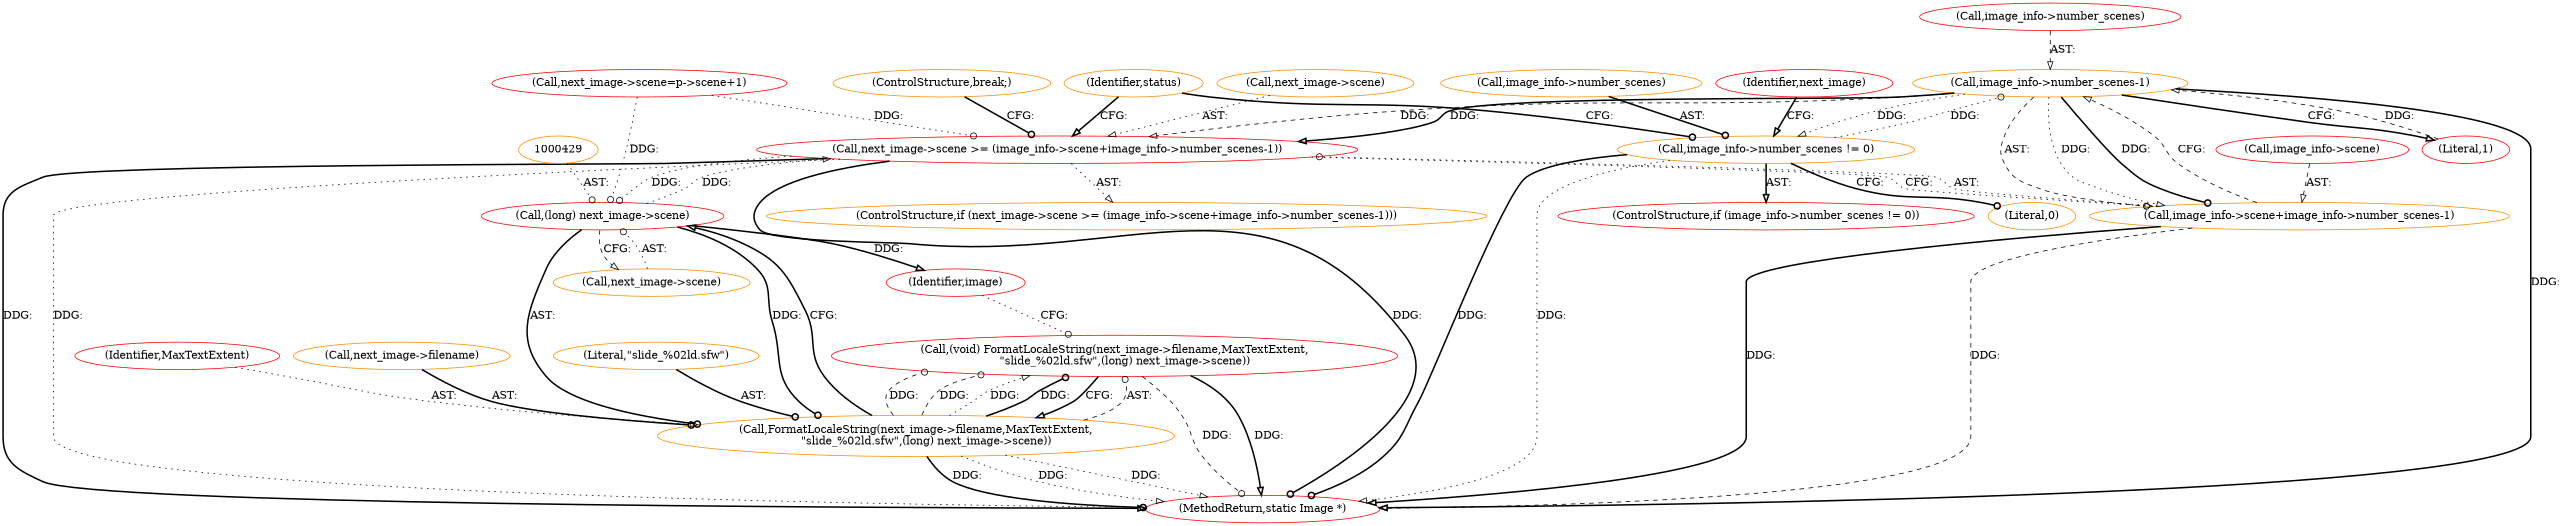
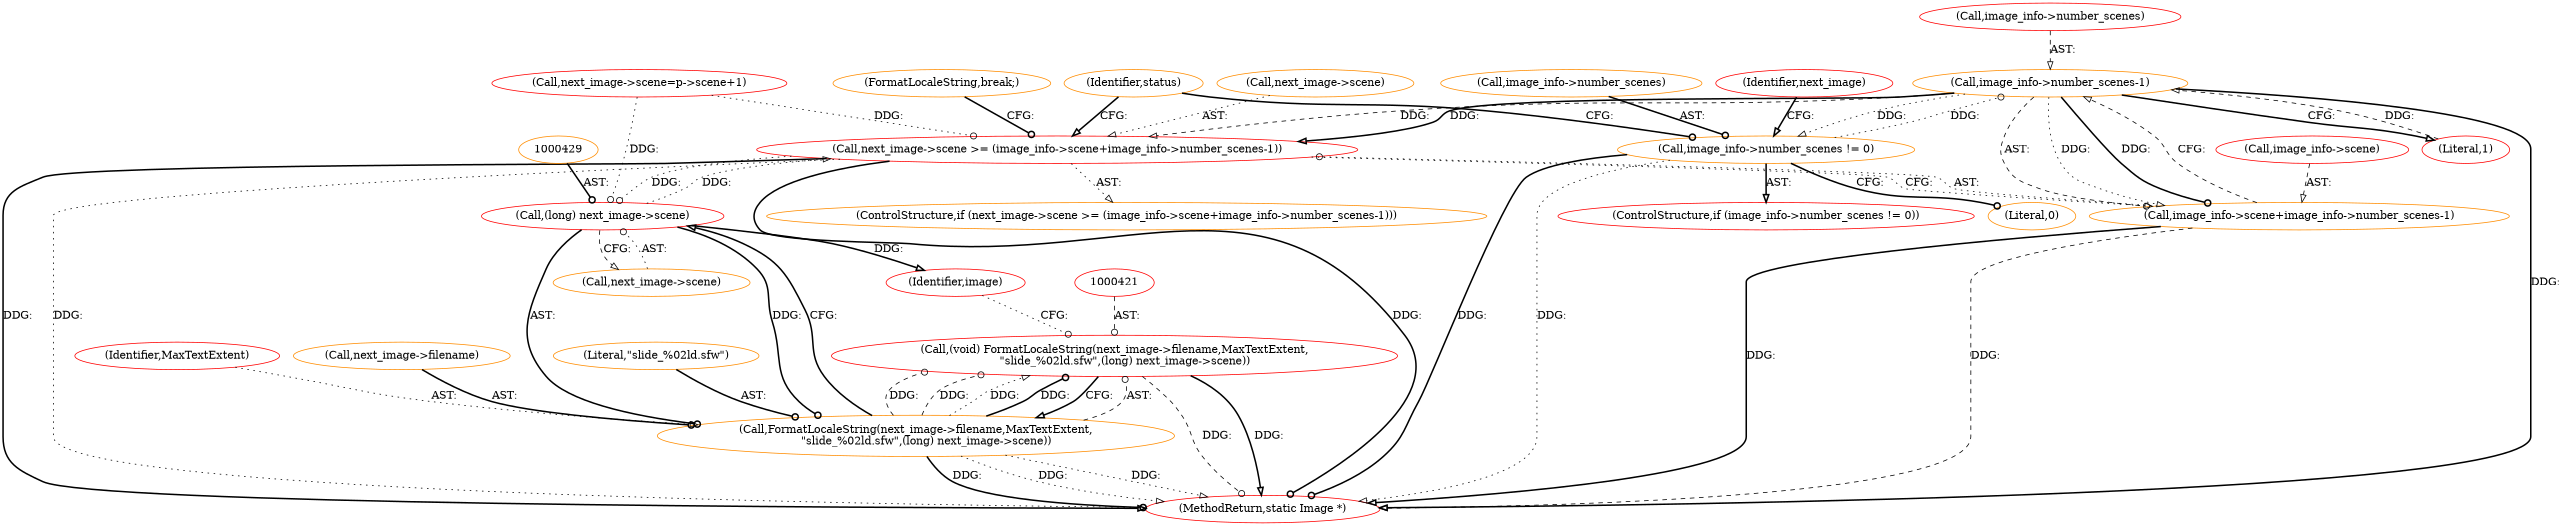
(942, 83) -> (942, 83)
(579, 180) -> (579, 180)
none -> (1115, 283)
